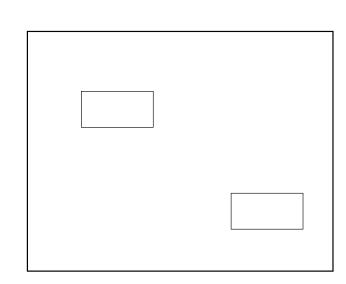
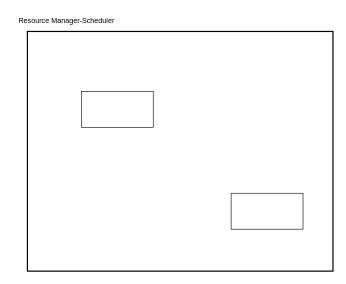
none -> (66, 21)
